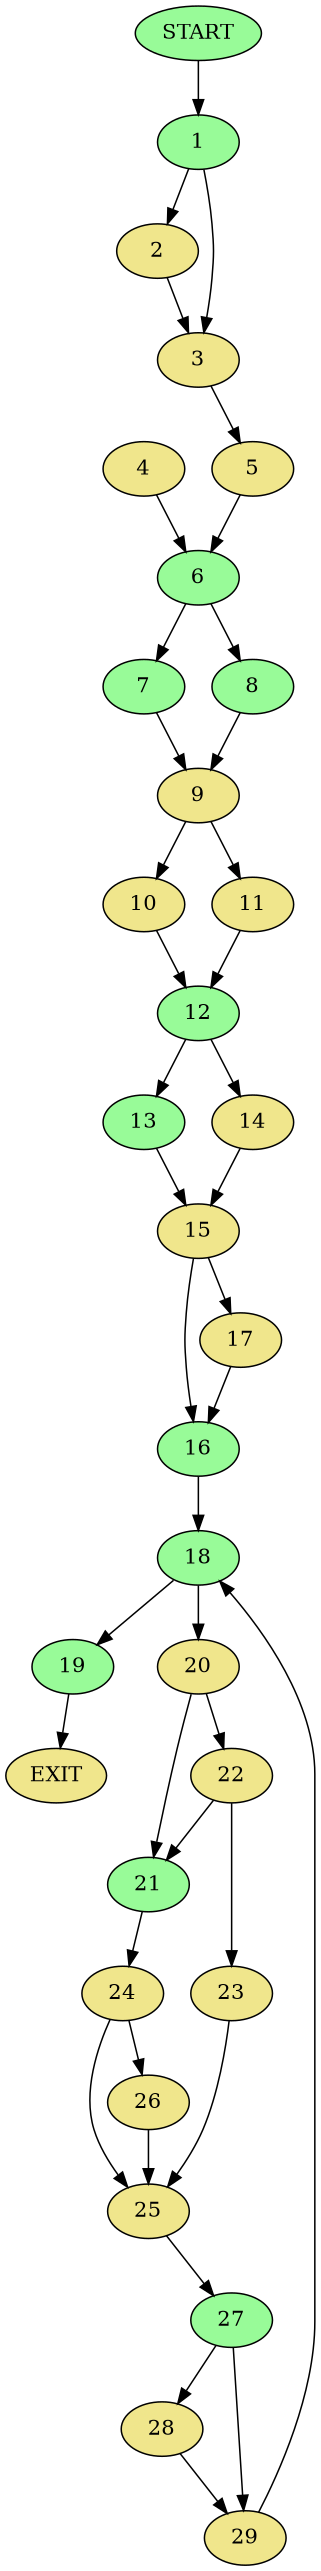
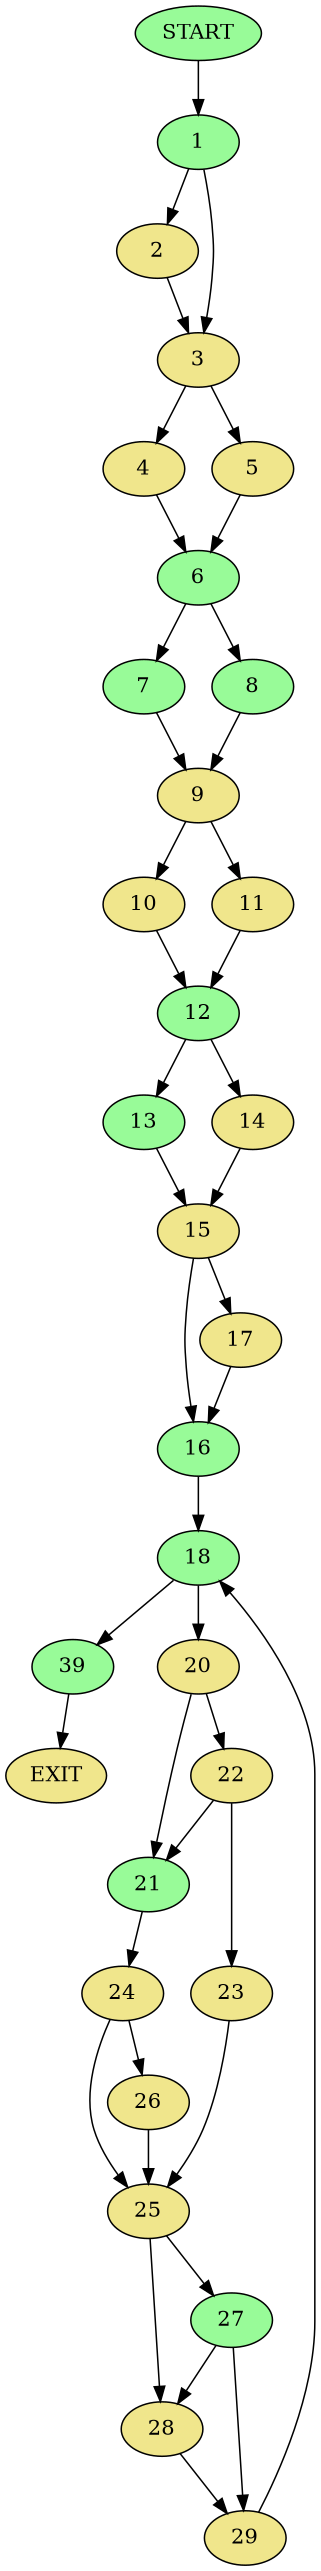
none -> (175, 408)
(73, 1667) -> (73, 1667)
none -> (155, 2312)
